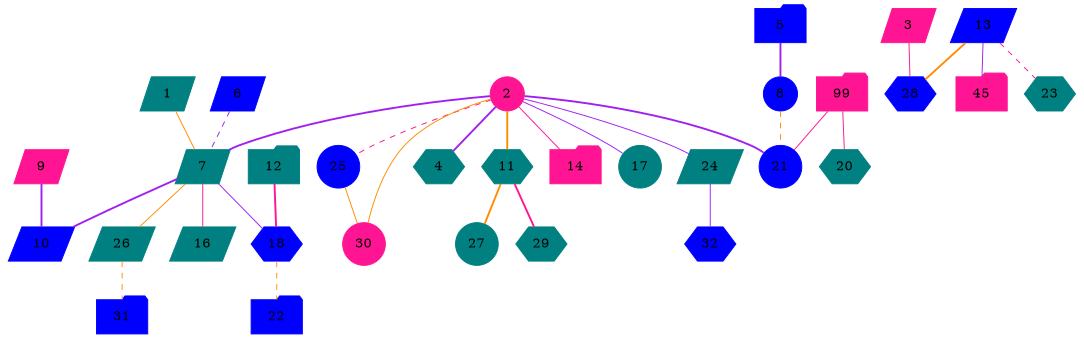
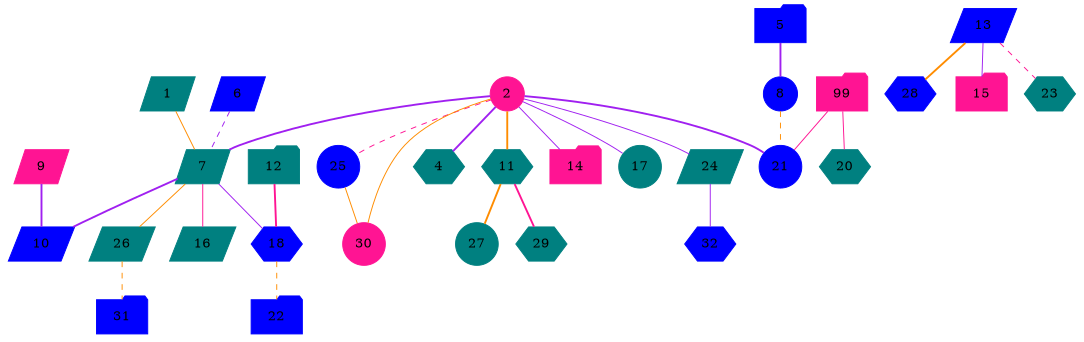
(909, 26) -> none
(982, 94) -> (982, 94)
(539, 128) -> (539, 128)
